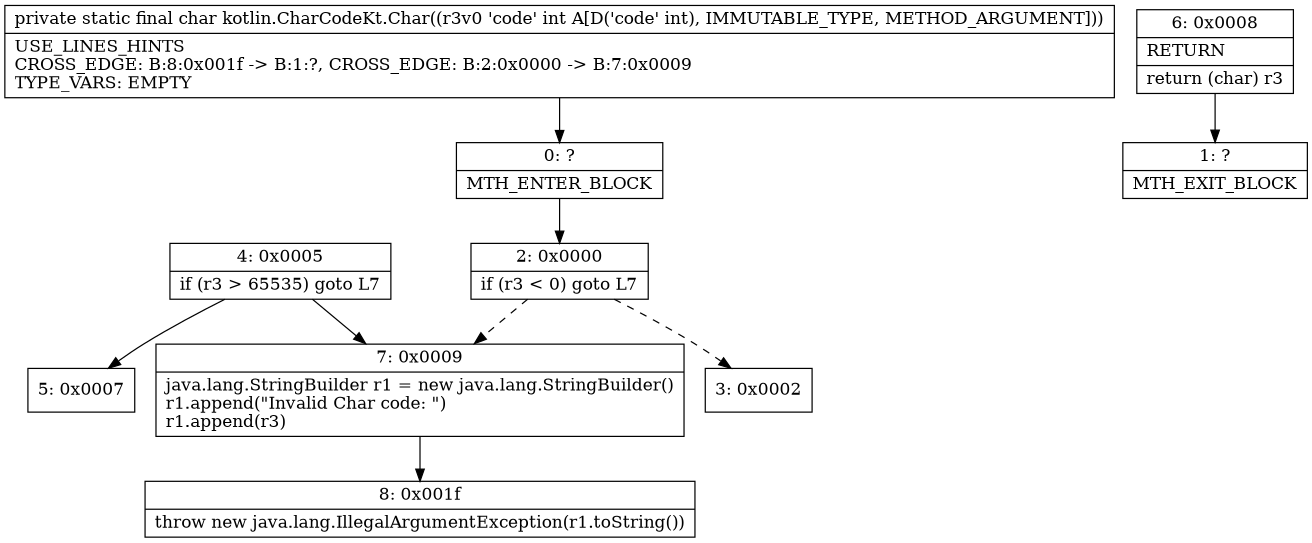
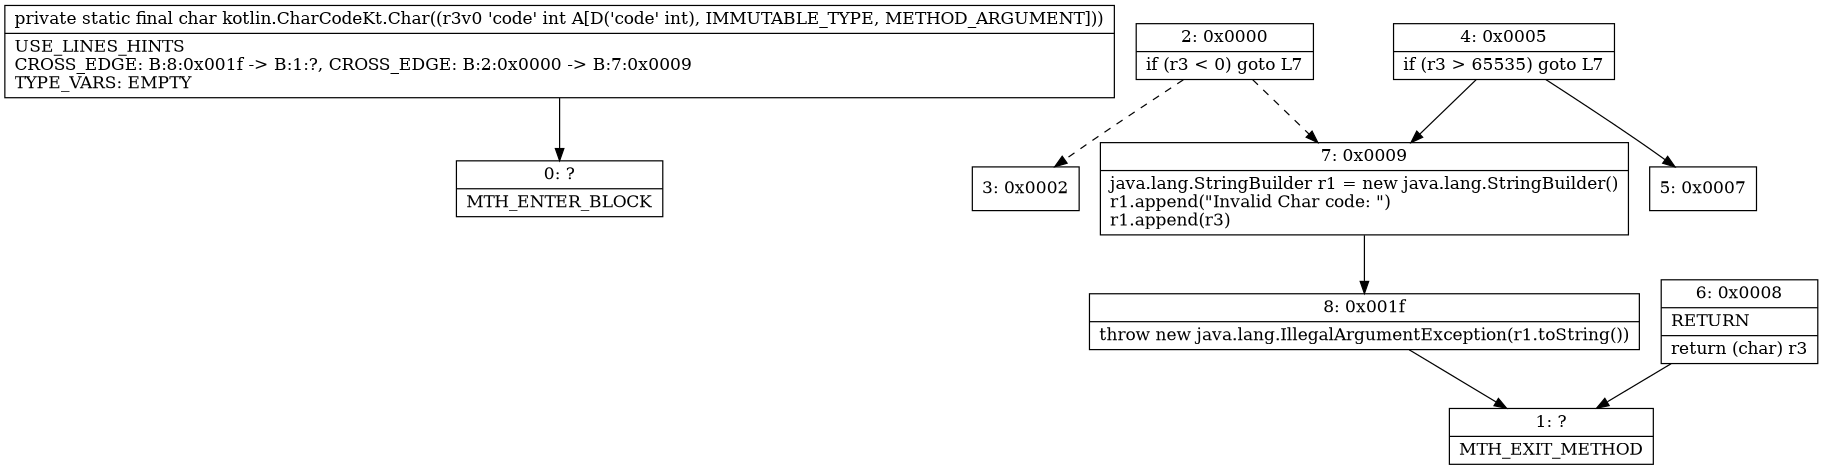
(1215, 184) -> (1551, 450)
(560, 215) -> none
none -> (1453, 376)
